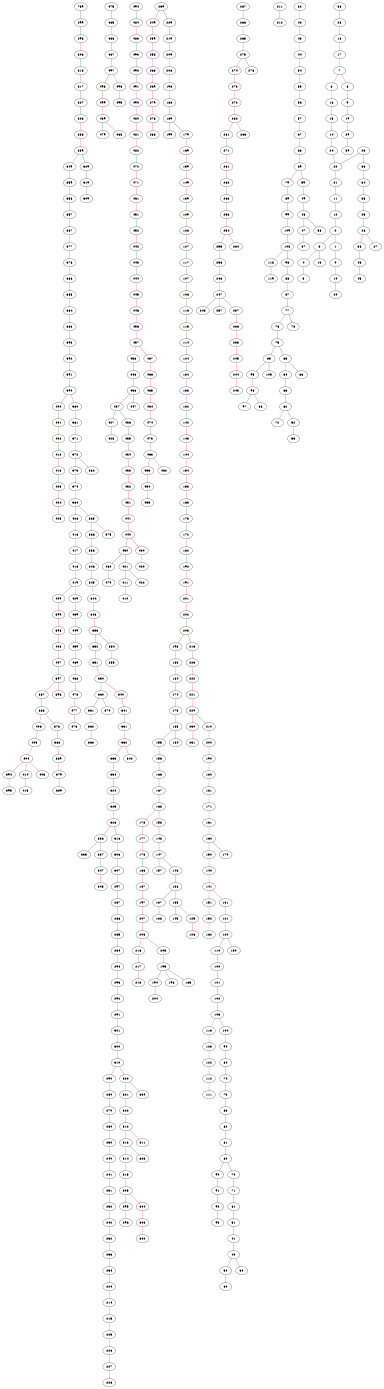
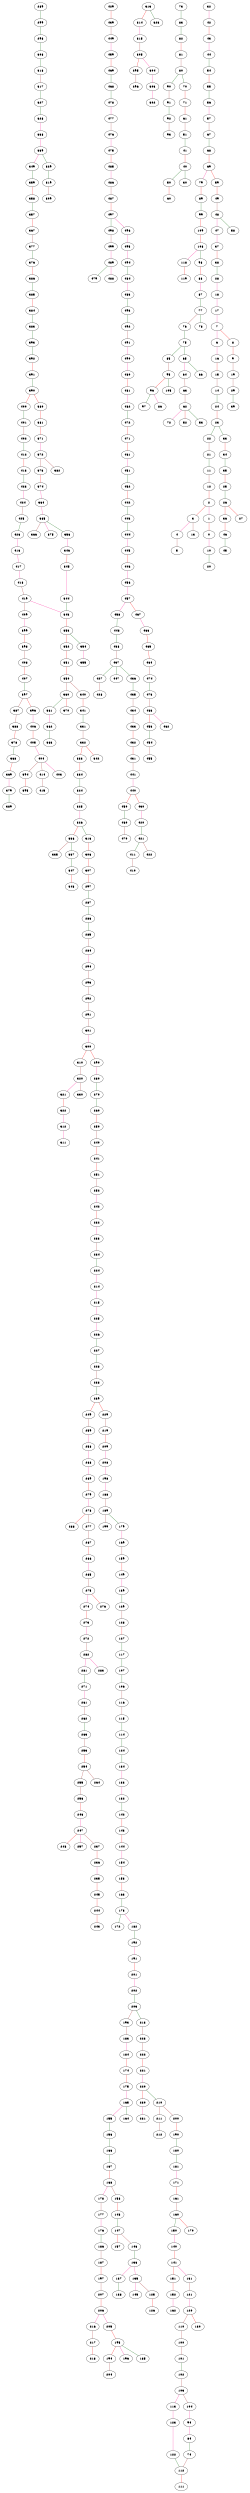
(81, 7) -> (41, 7)
(81, 47) -> (41, 47)
none -> (111, 143)
(334, 159) -> (217, 415)
none -> (128, 255)
none -> (217, 255)
(269, 367) -> (169, 383)
(133, 399) -> (116, 671)
(293, 431) -> (193, 415)
(75, 511) -> (20, 527)
(92, 543) -> (55, 527)
(186, 543) -> (128, 1919)
(125, 559) -> (141, 831)
(75, 591) -> (46, 607)
(40, 719) -> (33, 719)
(167, 895) -> (127, 2271)
(176, 911) -> (135, 2287)
(113, 1071) -> (93, 1055)
(226, 1087) -> (185, 2463)
(126, 1135) -> none
none -> (97, 1383)
none -> (89, 1527)
none -> (159, 2111)
